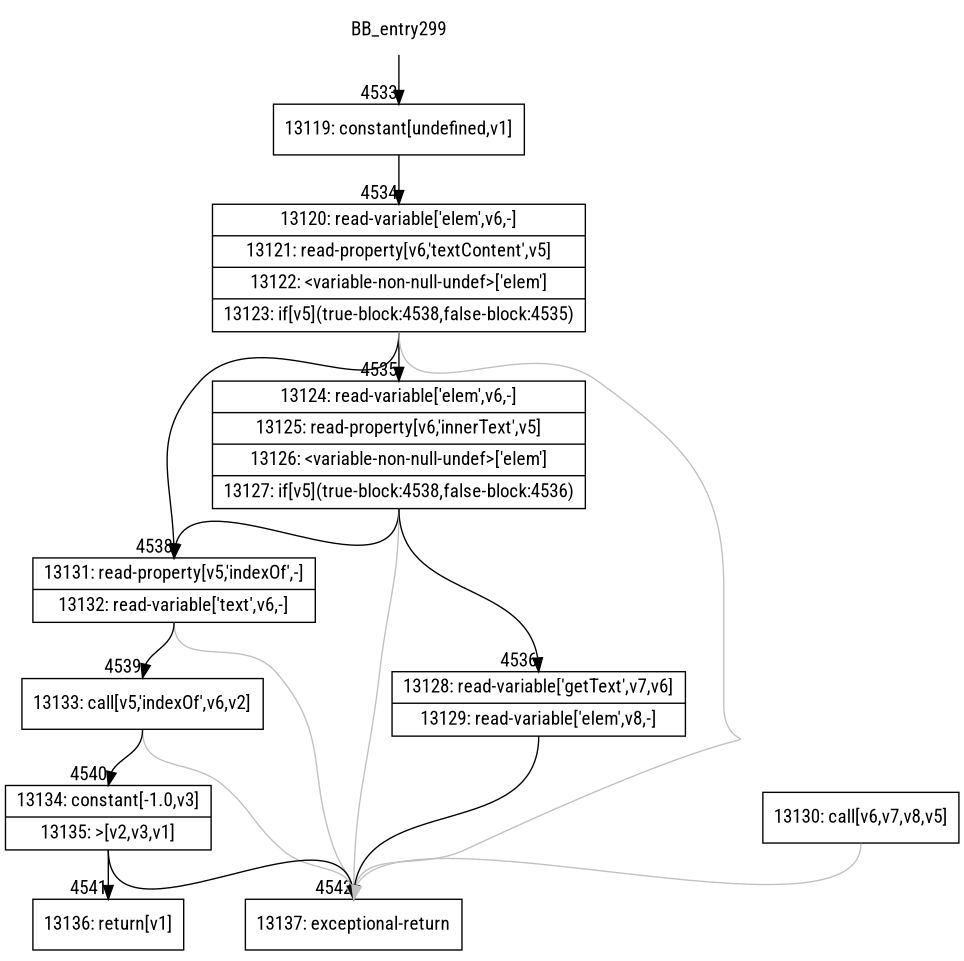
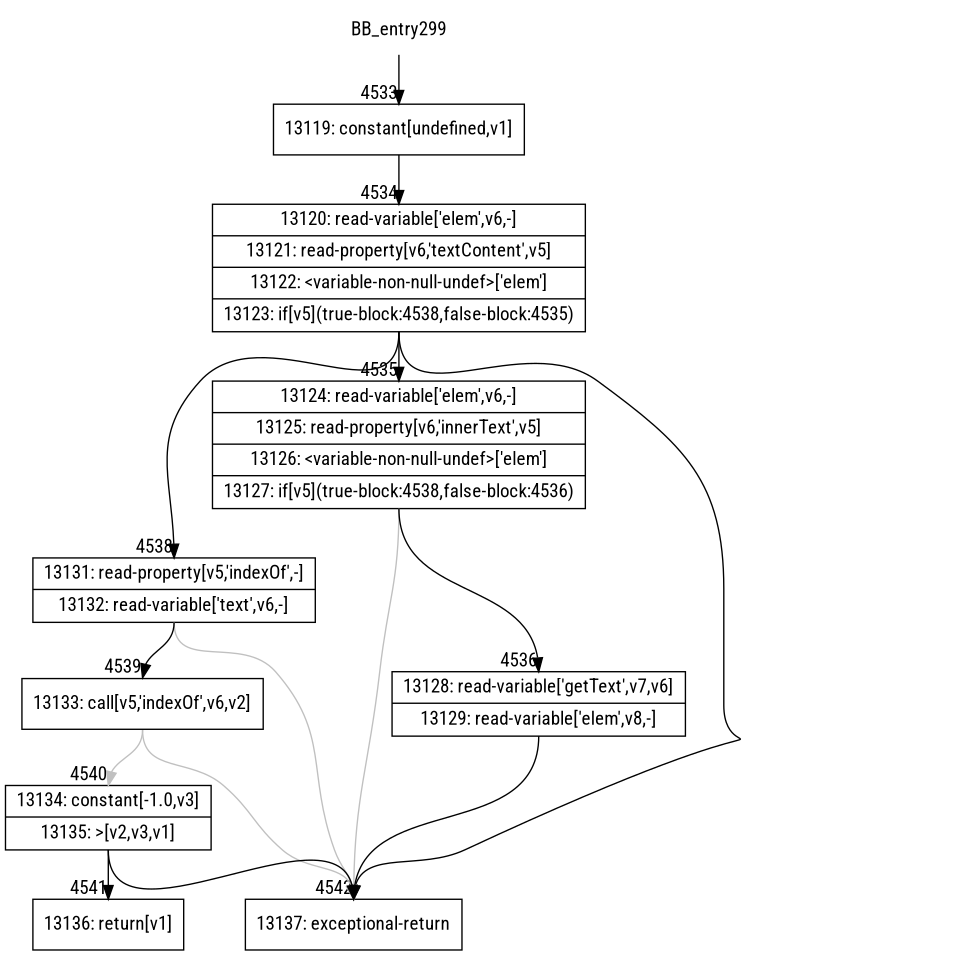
(293, 535) -> none
(724, 633) -> (724, 633)
(131, 753) -> (131, 753)
(861, 818) -> none
